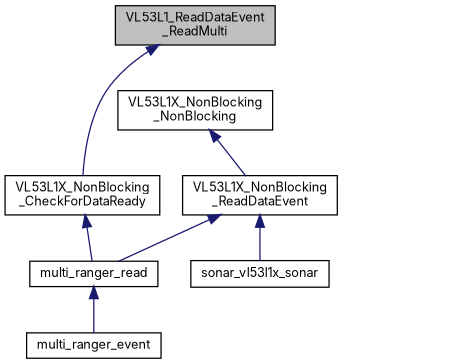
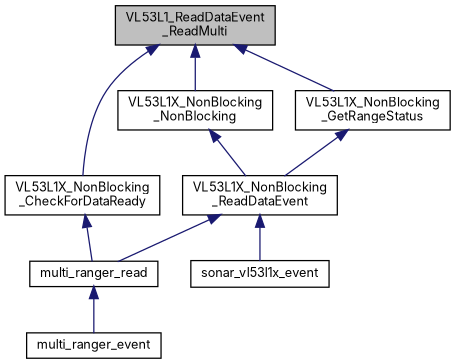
none -> (195, 74)
none -> (373, 110)
(260, 274) -> (260, 274)
